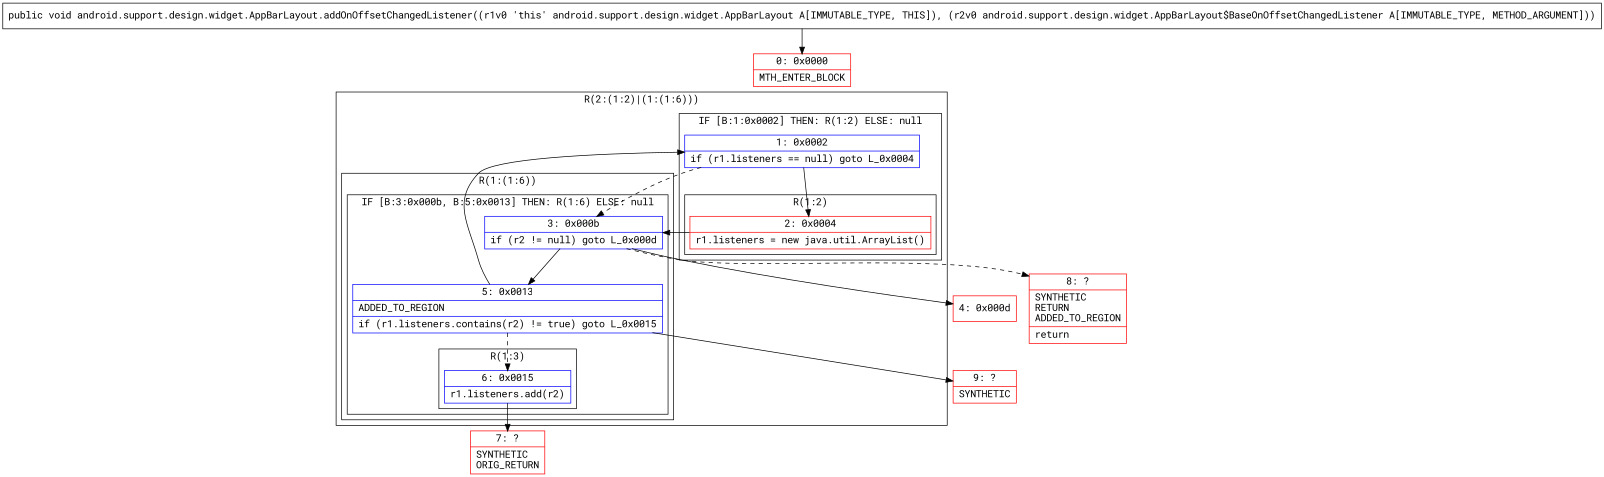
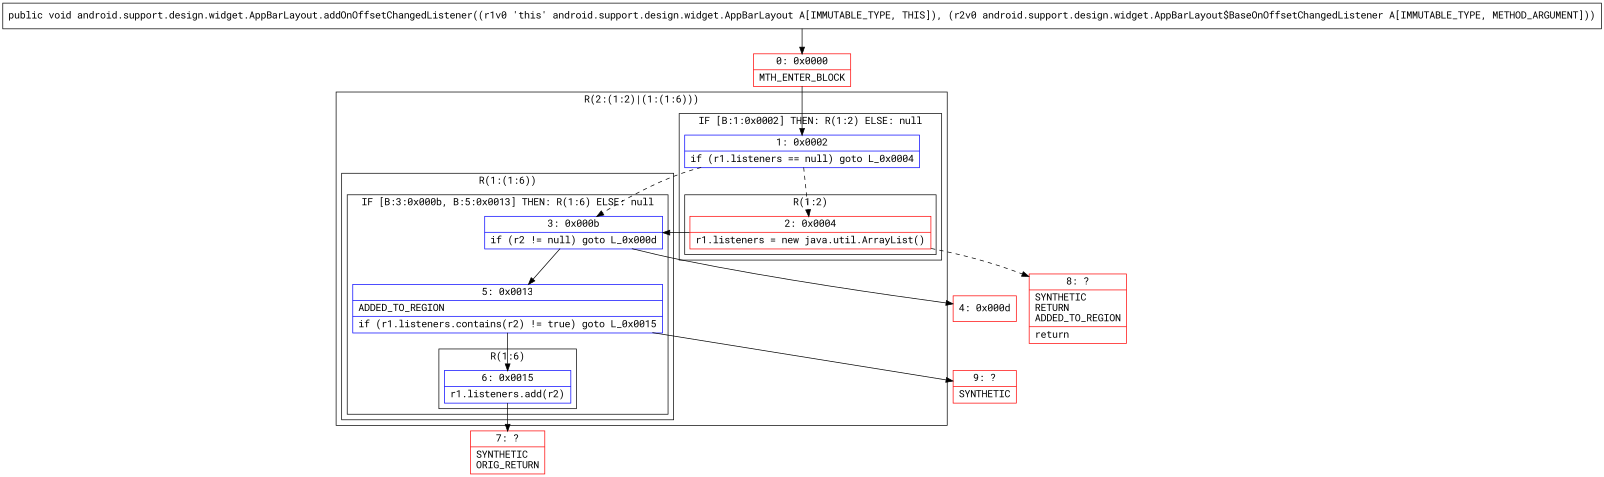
(517, 162) -> (802, 107)
(806, 189) -> (806, 189)
(824, 263) -> (977, 259)
(508, 344) -> (508, 344)
(508, 357) -> (508, 357)
